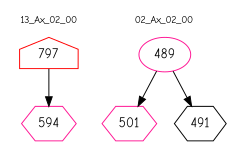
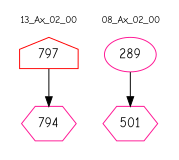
(164, 21) -> (131, 21)
(165, 55) -> (130, 55)
(49, 124) -> (49, 124)
(200, 124) -> none
